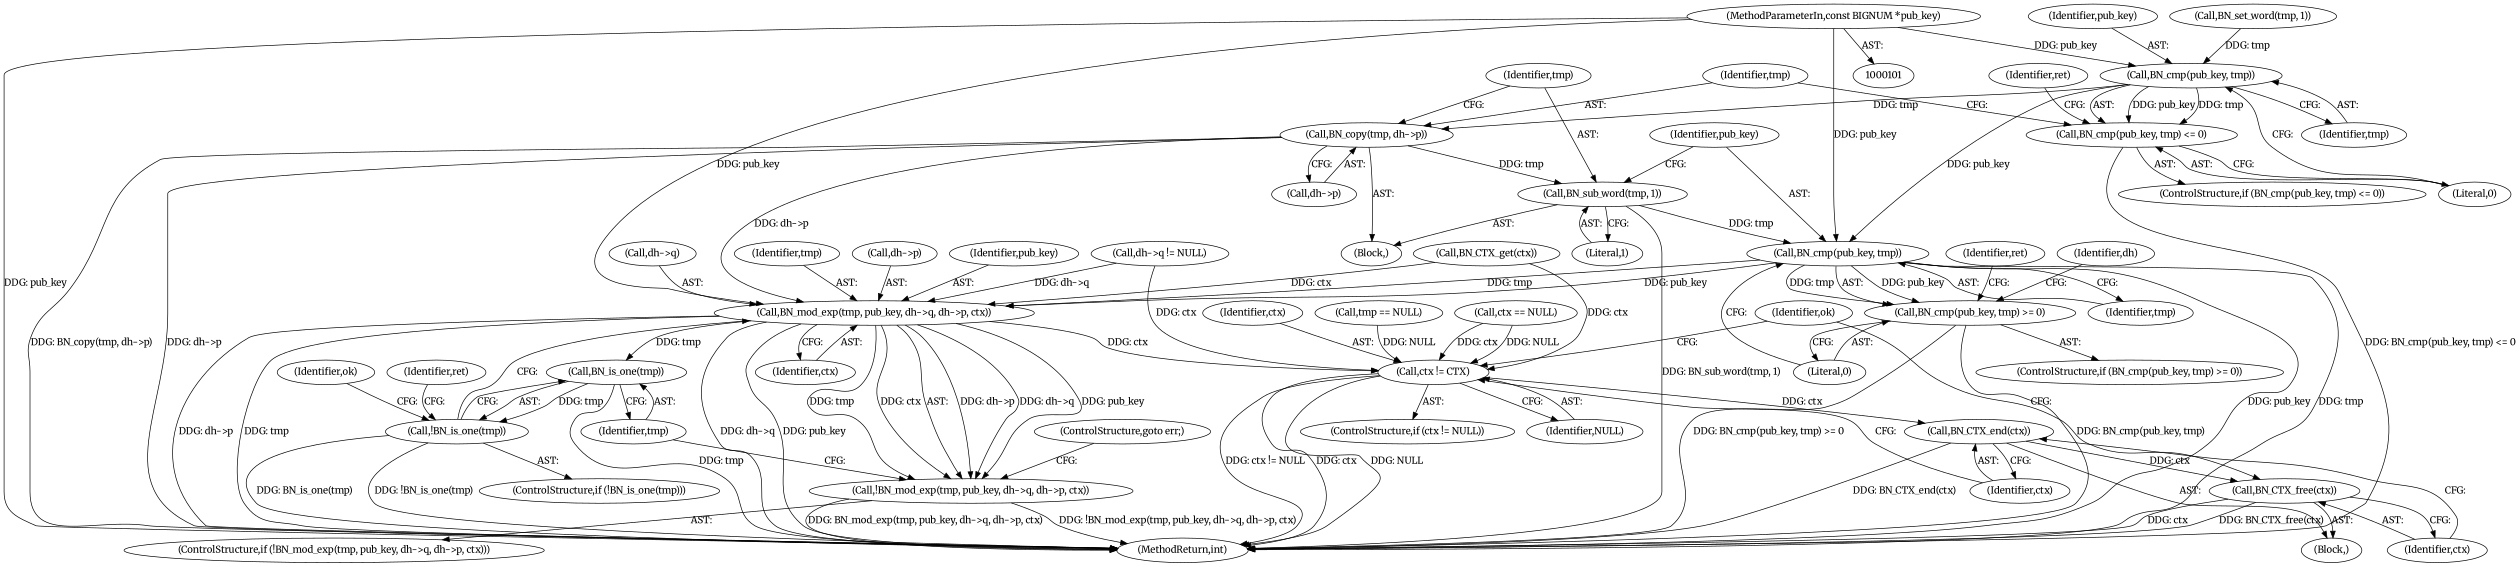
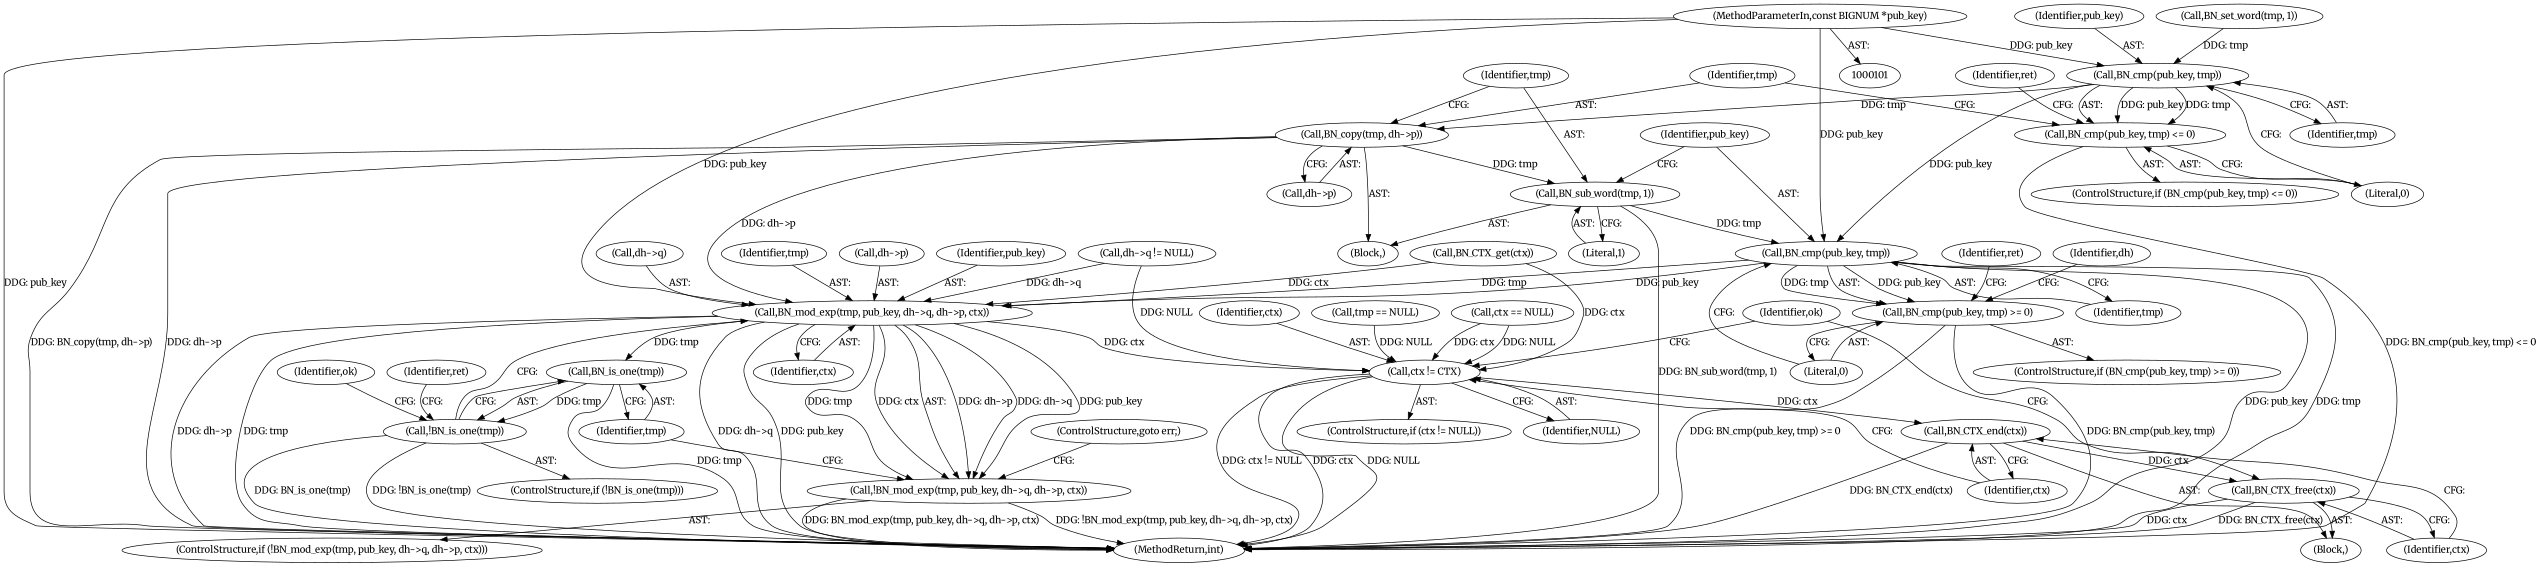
(1176, 313) -> (1167, 313)
